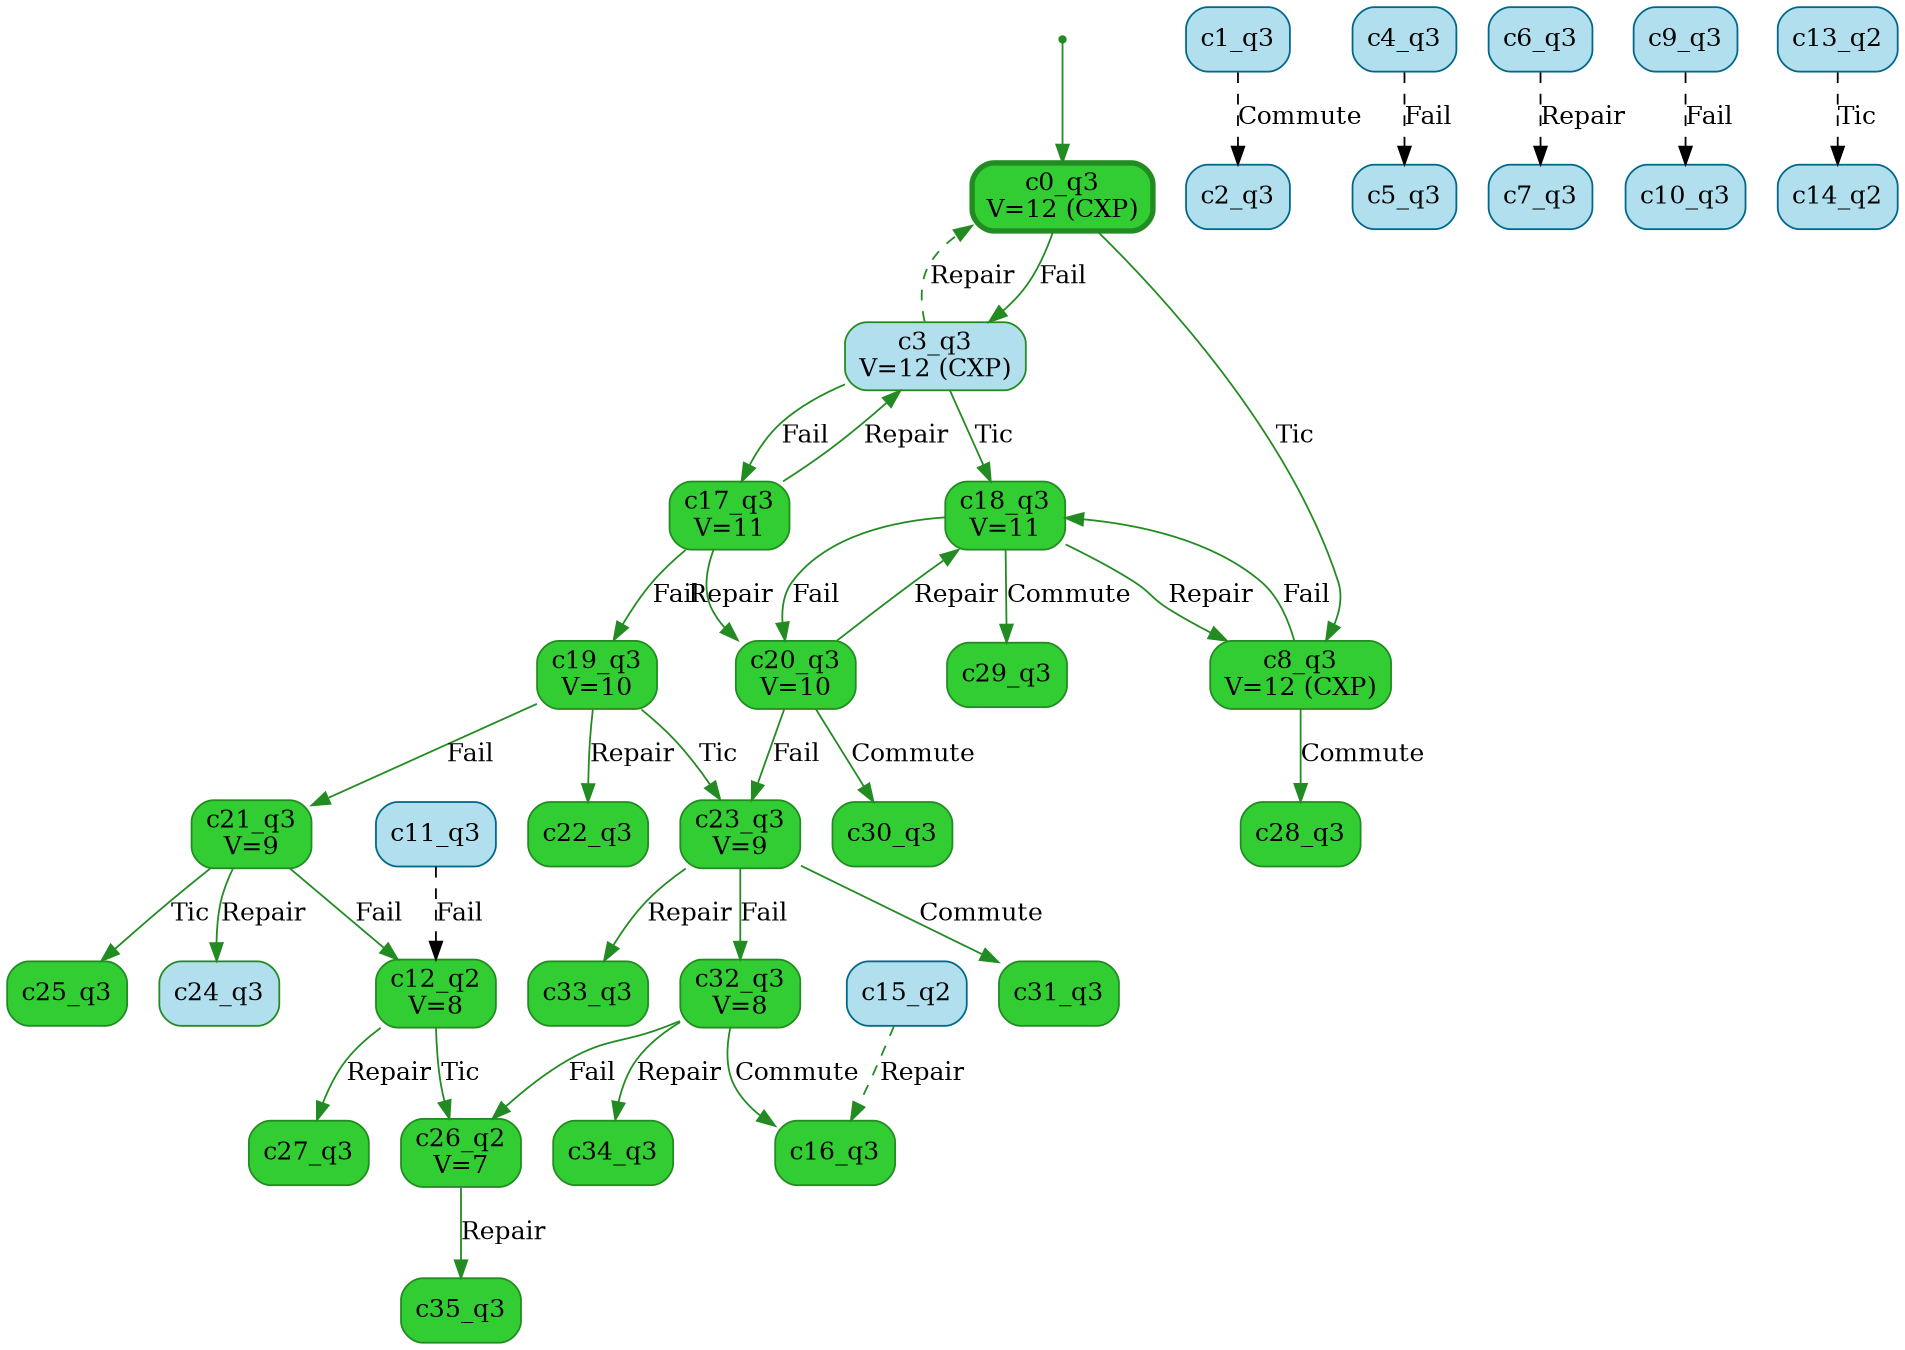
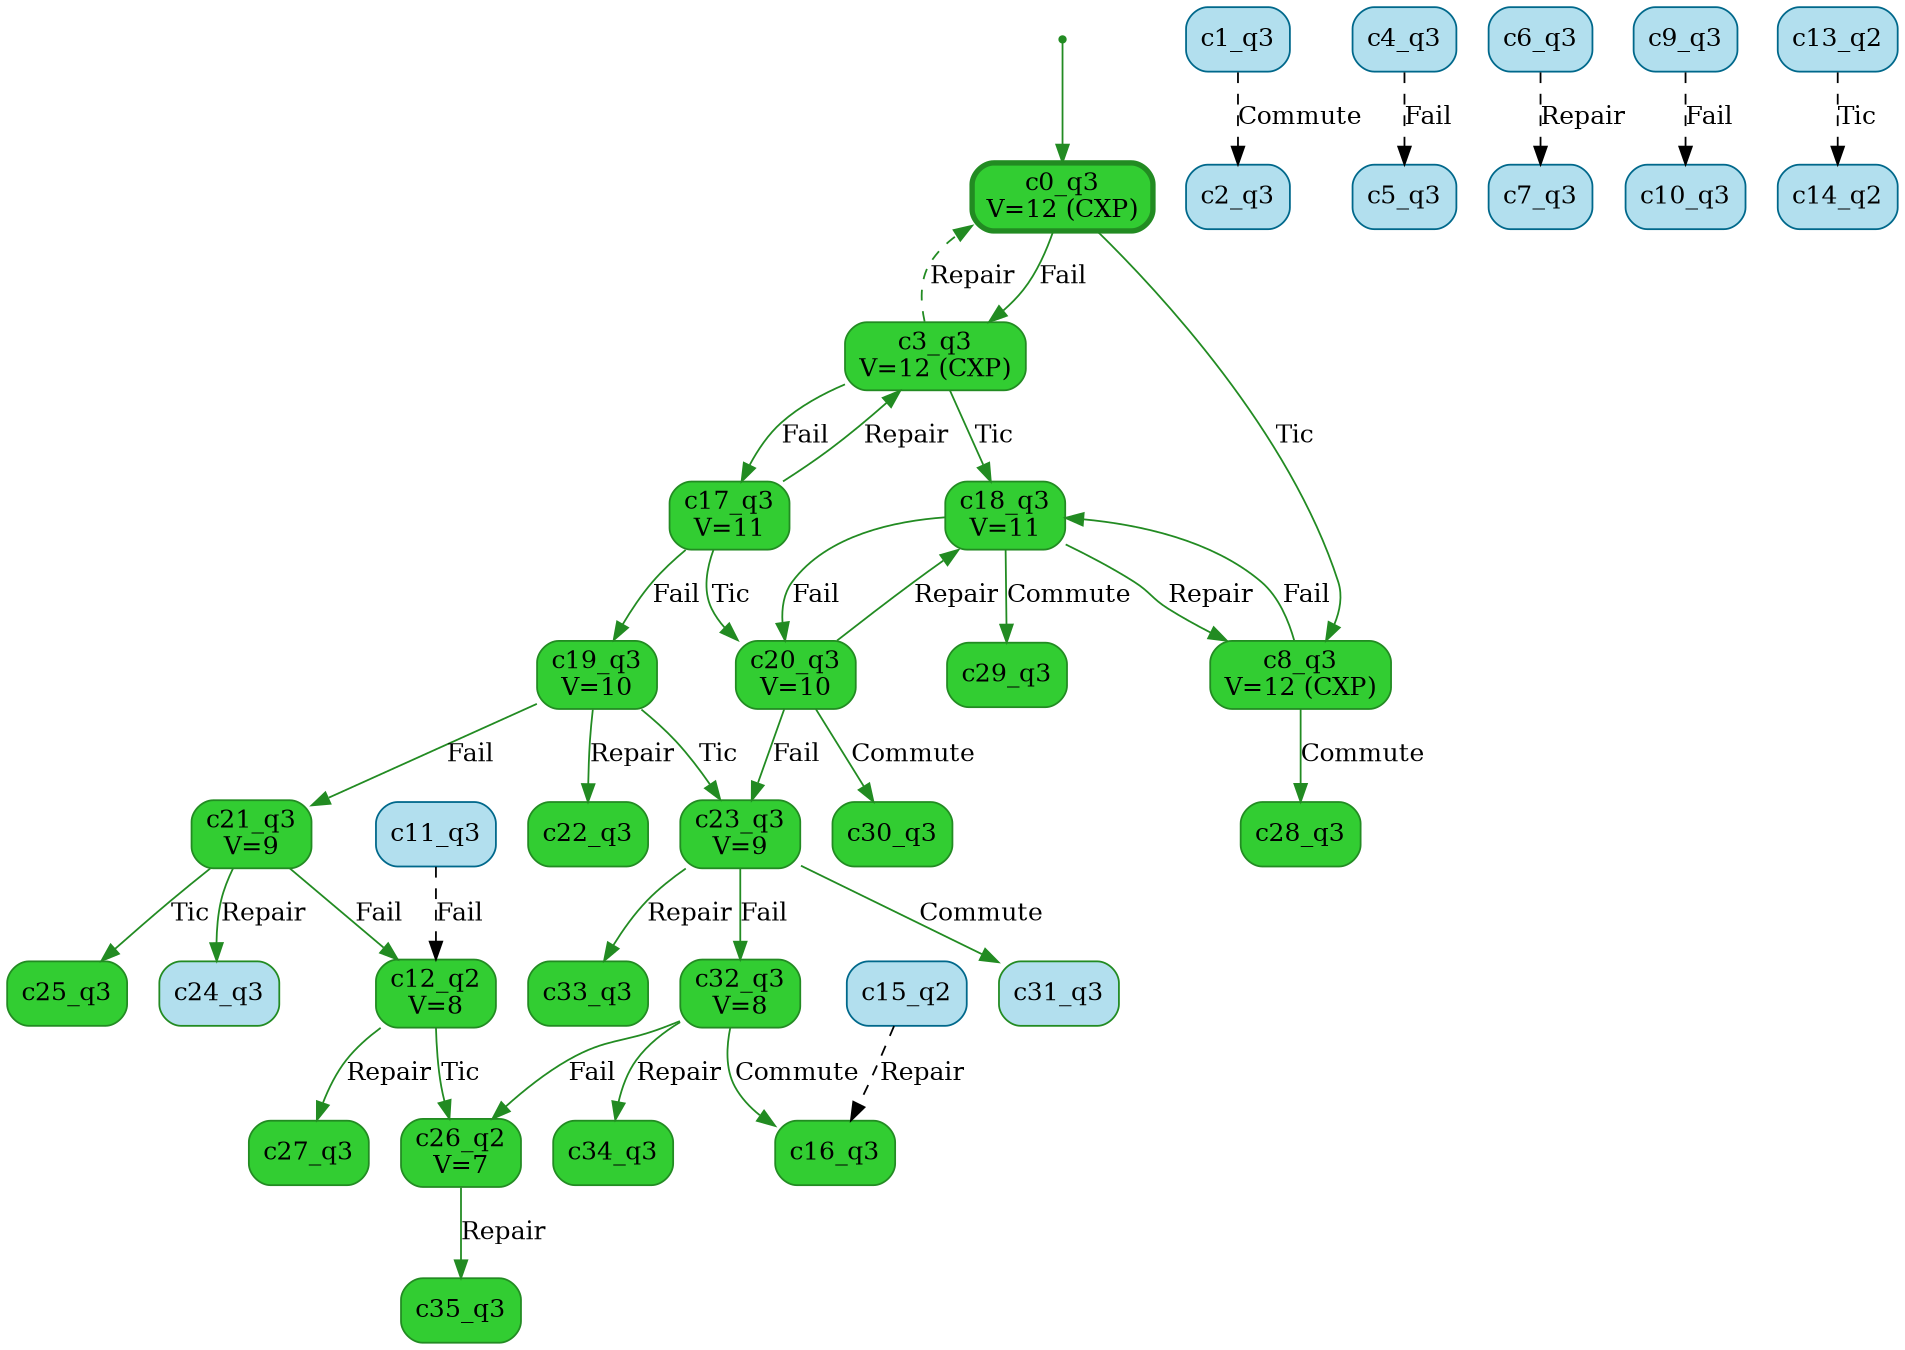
(935, 356) -> (935, 356)
(731, 595) -> (731, 595)
(1059, 994) -> (1059, 994)
(877, 1065) -> (877, 1065)
